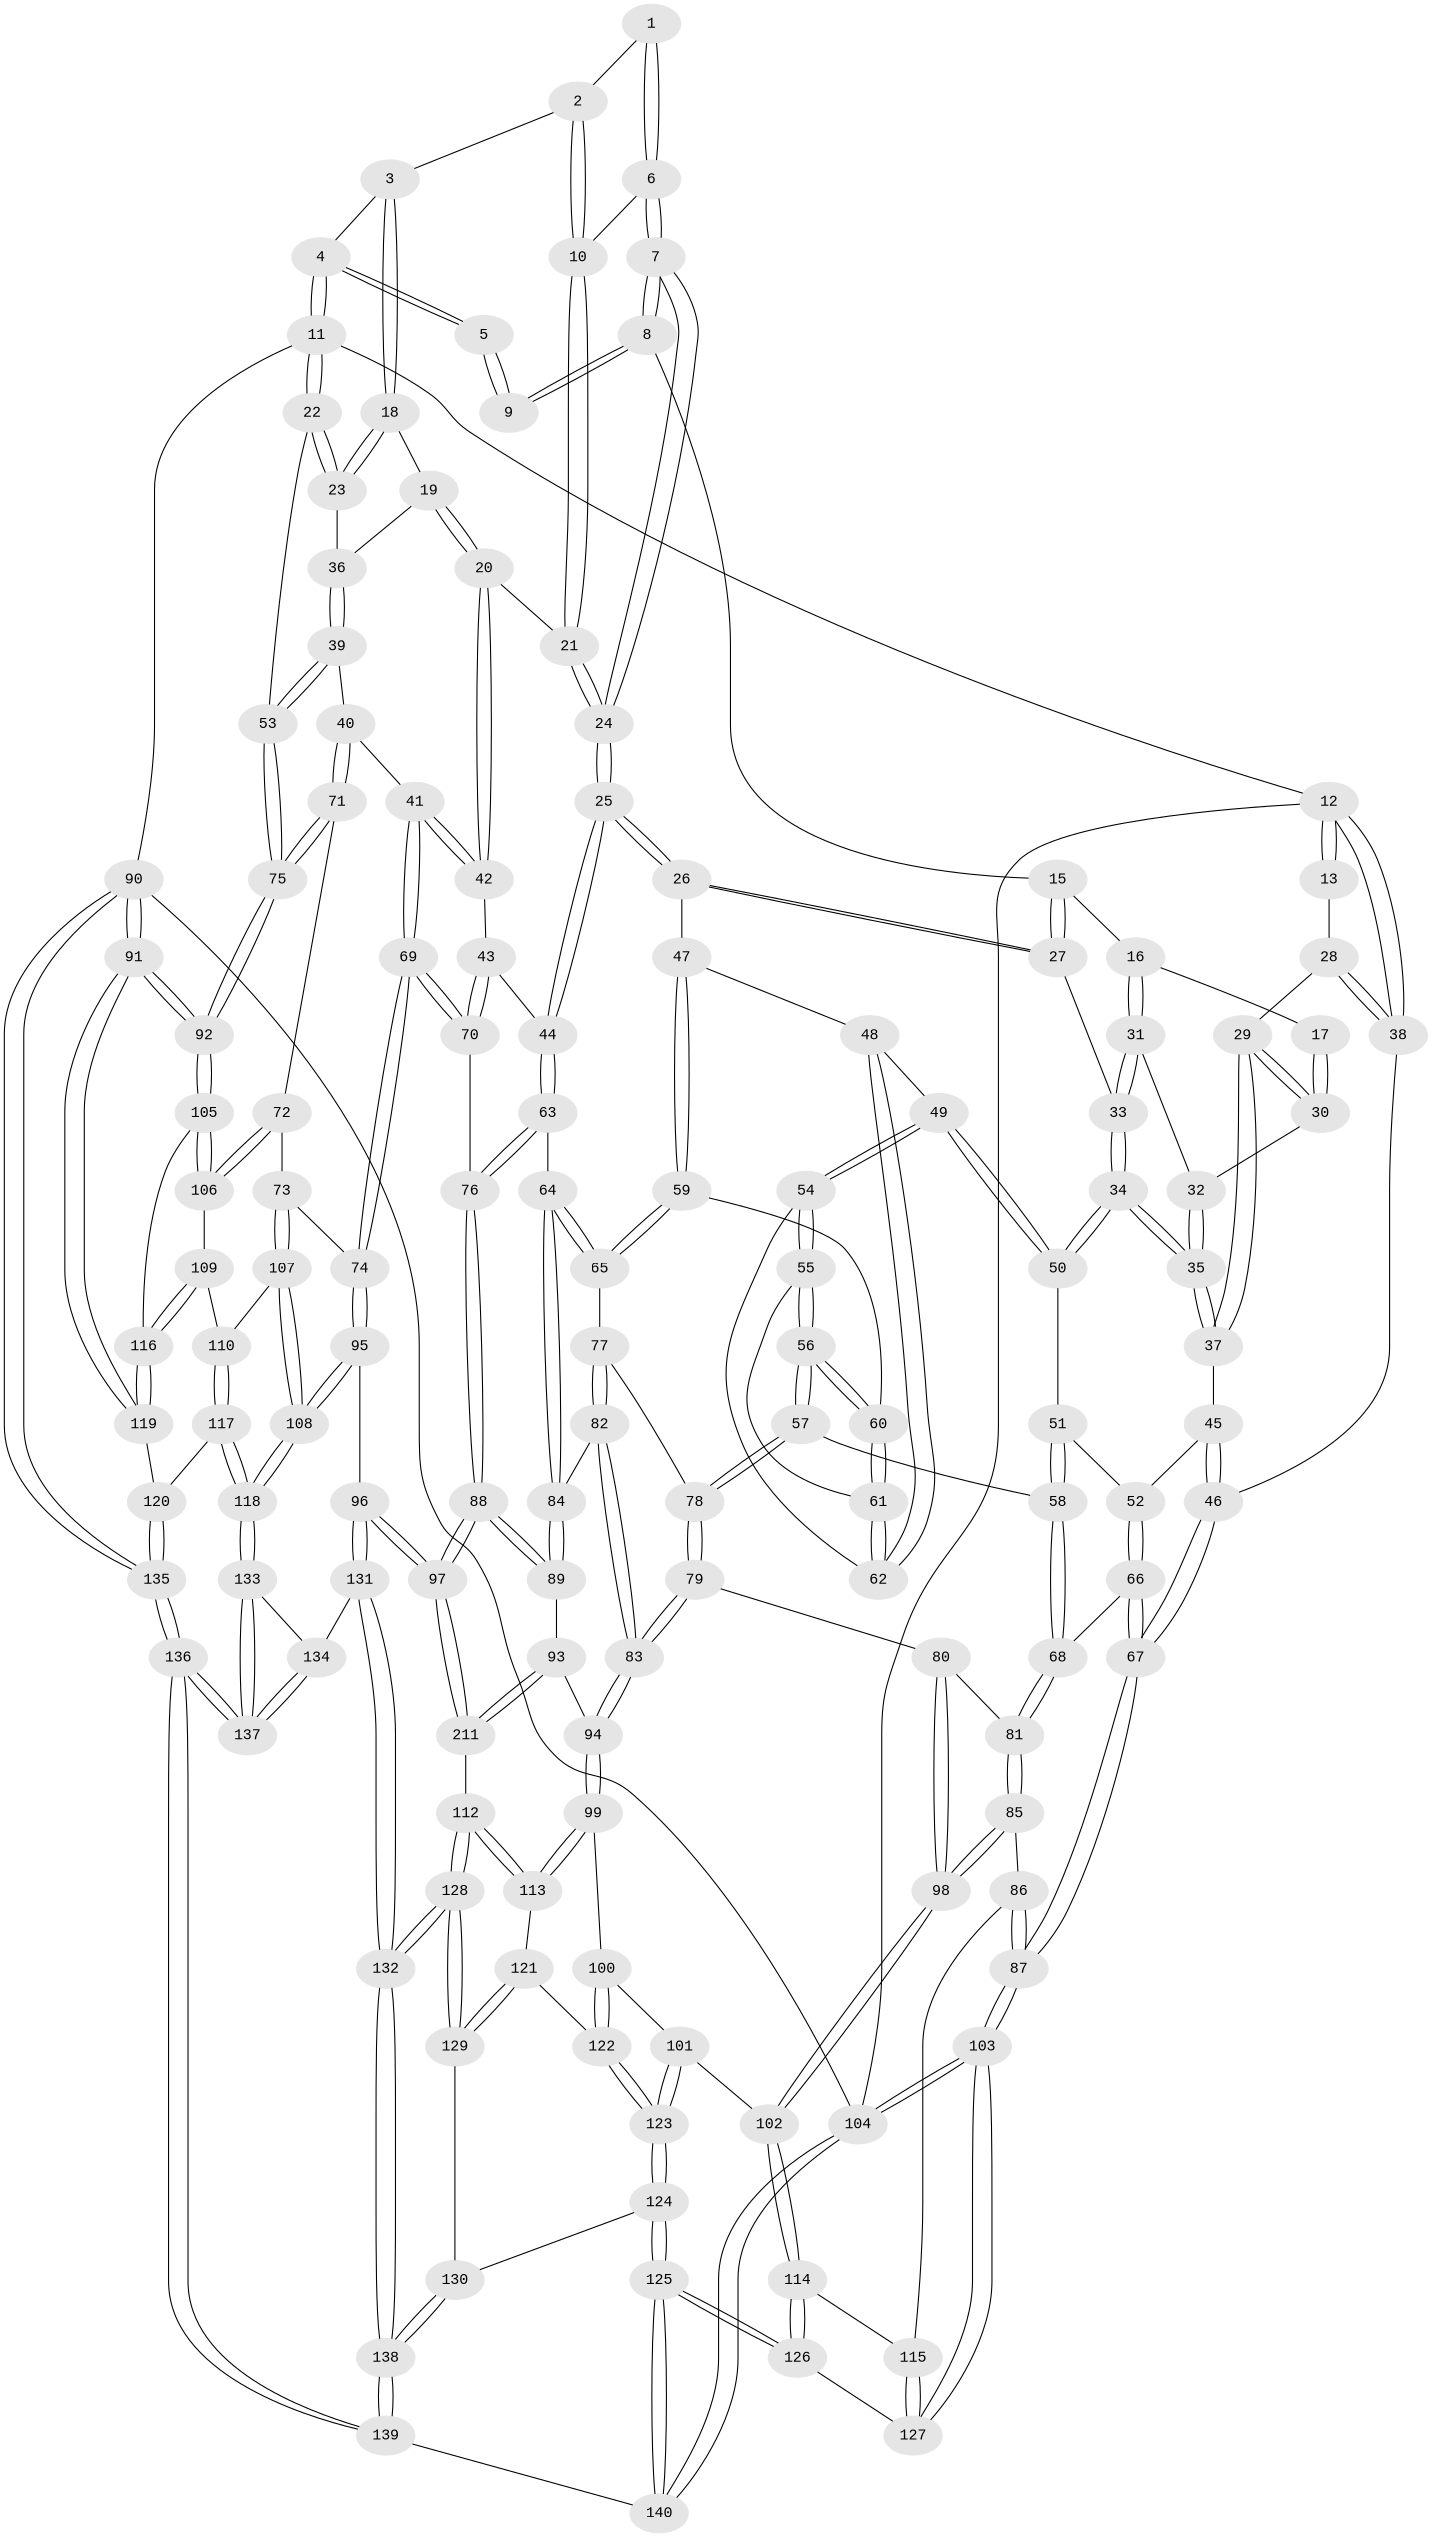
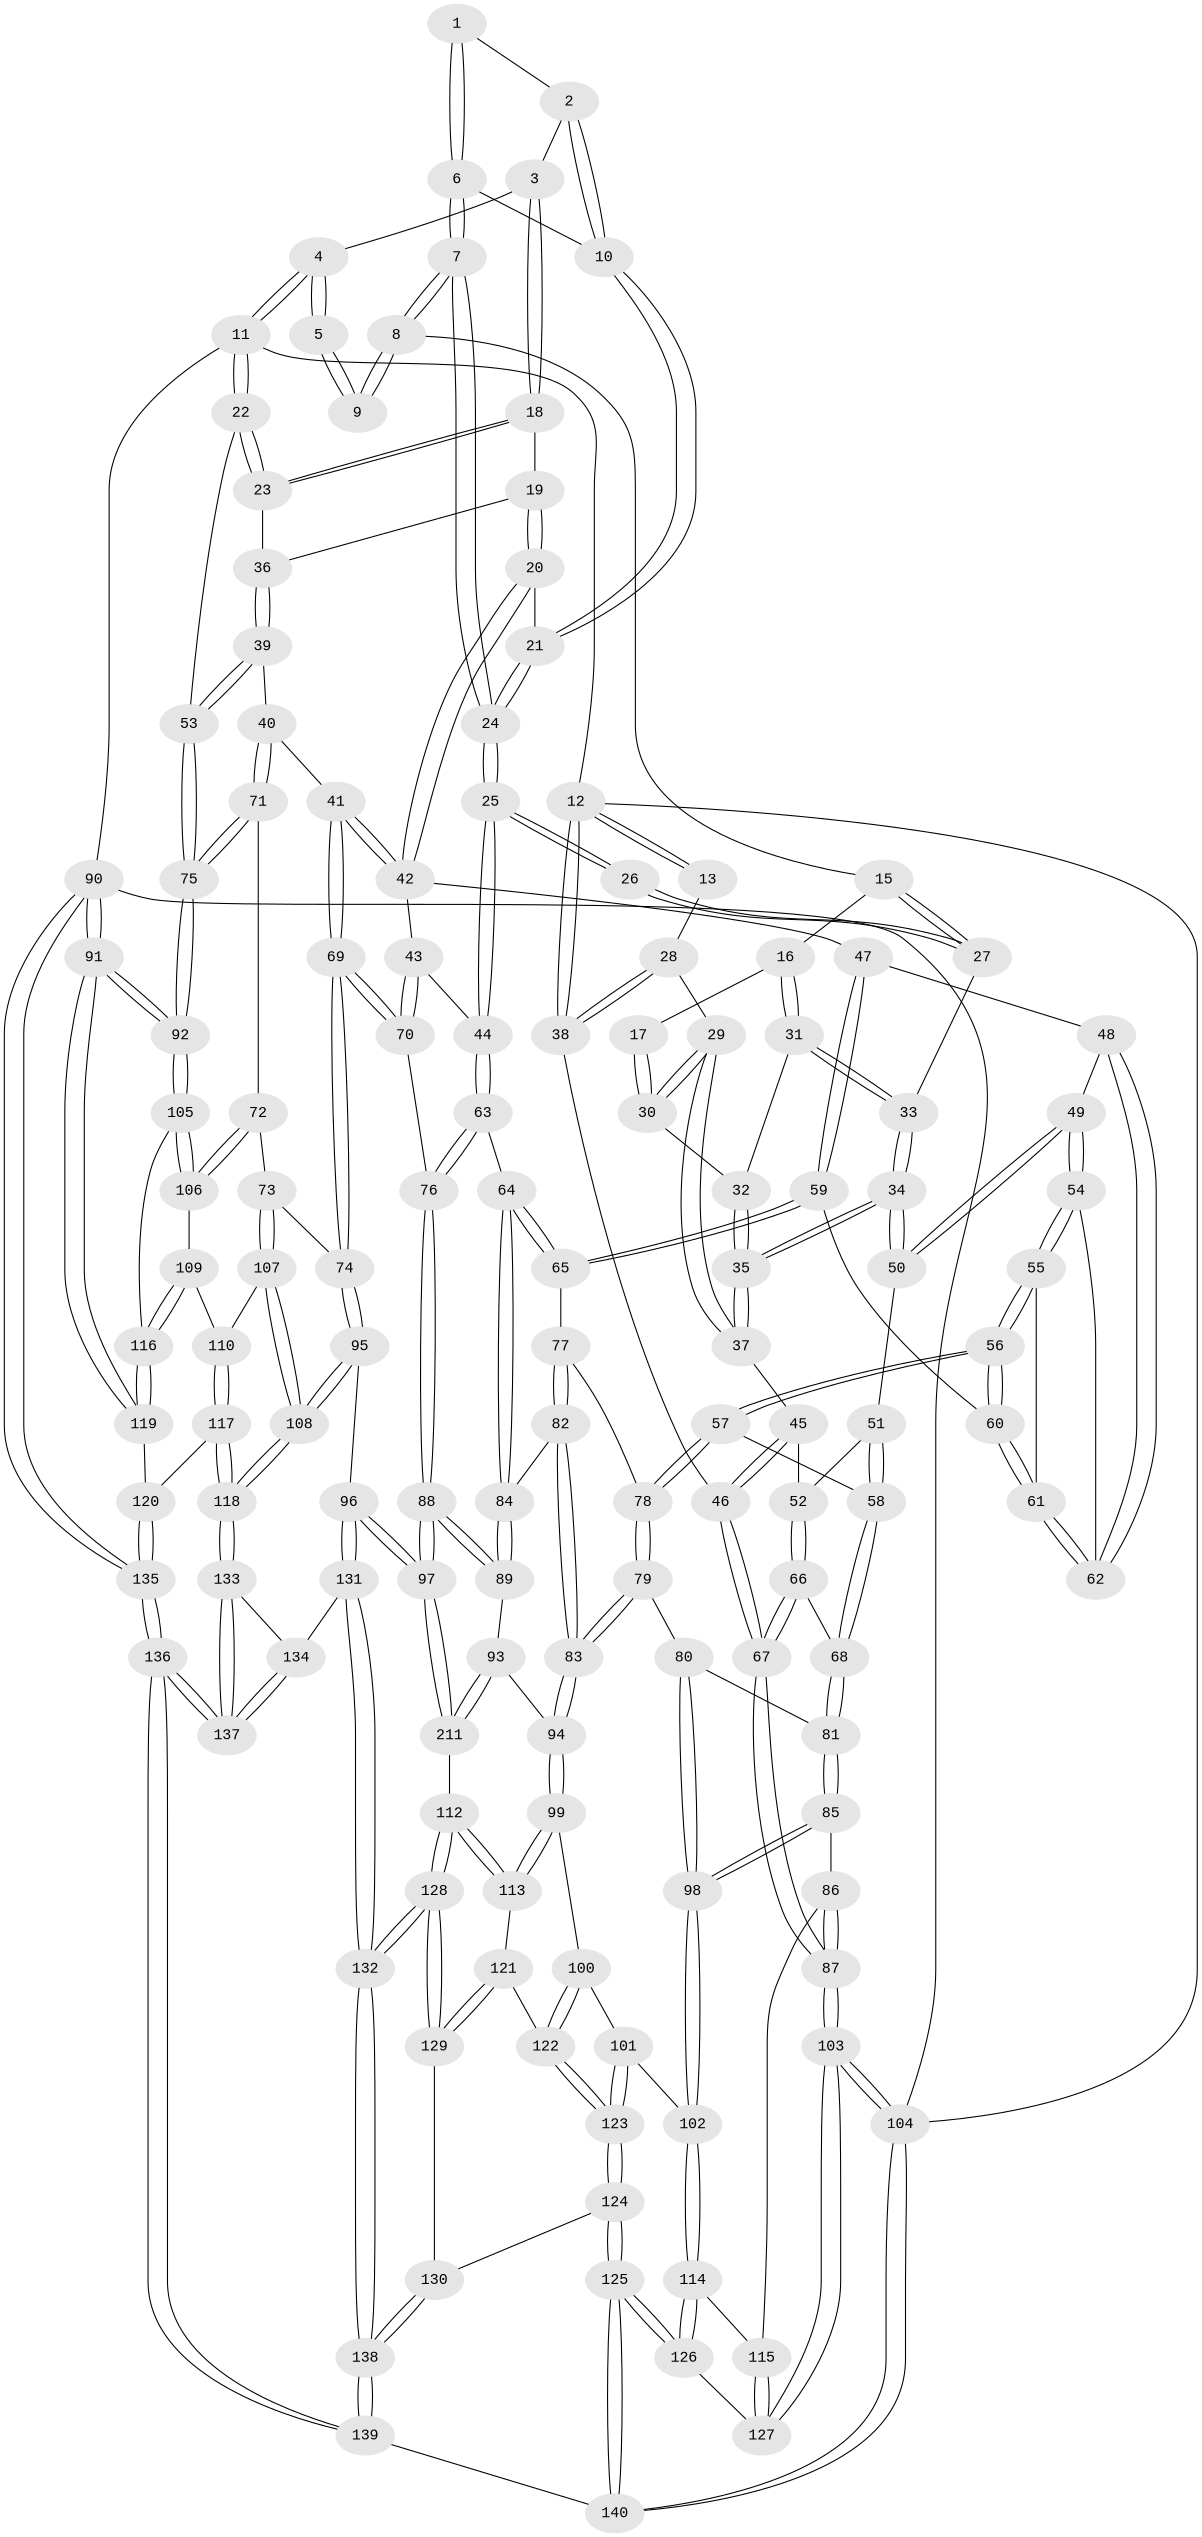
(682, 919) -> (547, 895)
